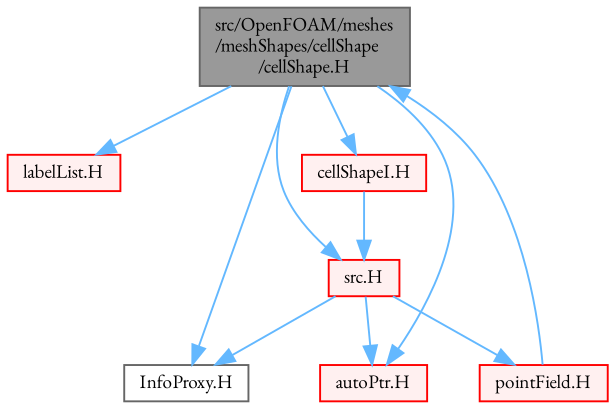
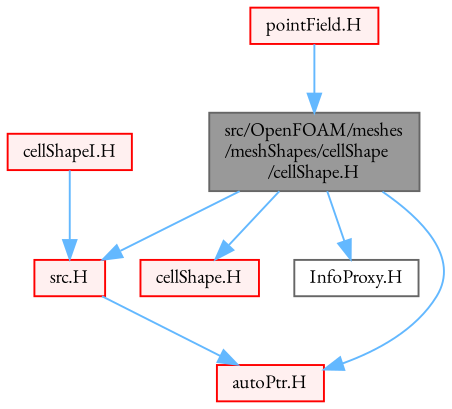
(335, 111) -> none
(64, 173) -> (200, 278)
(284, 326) -> none
(445, 326) -> none
